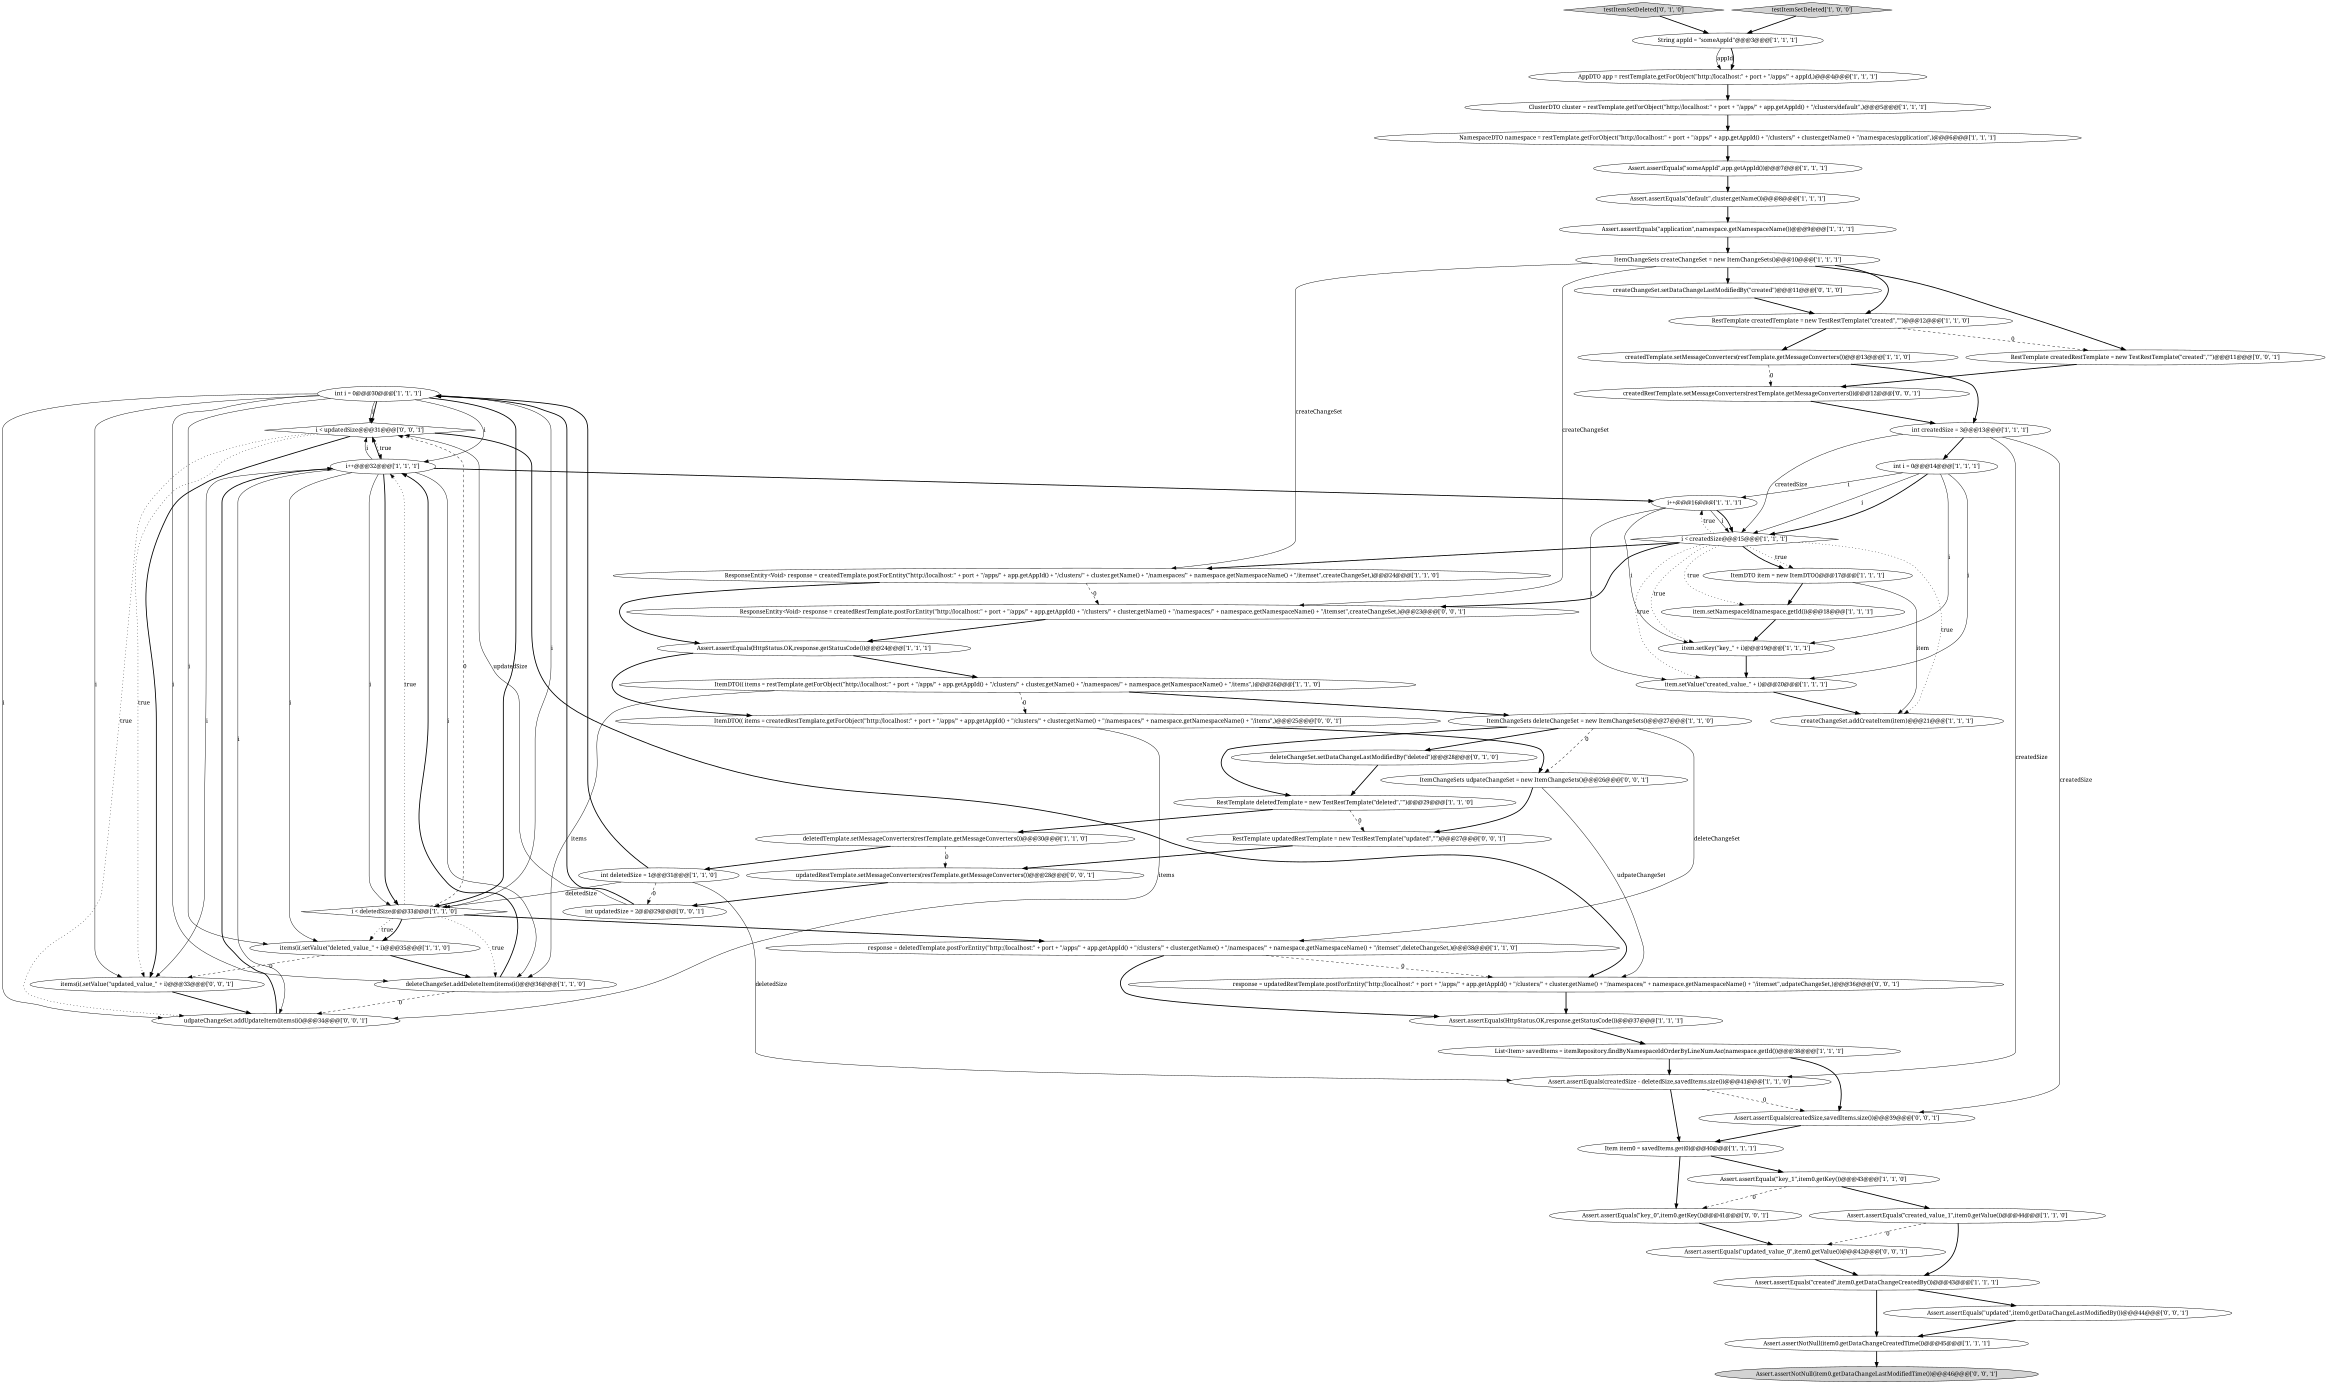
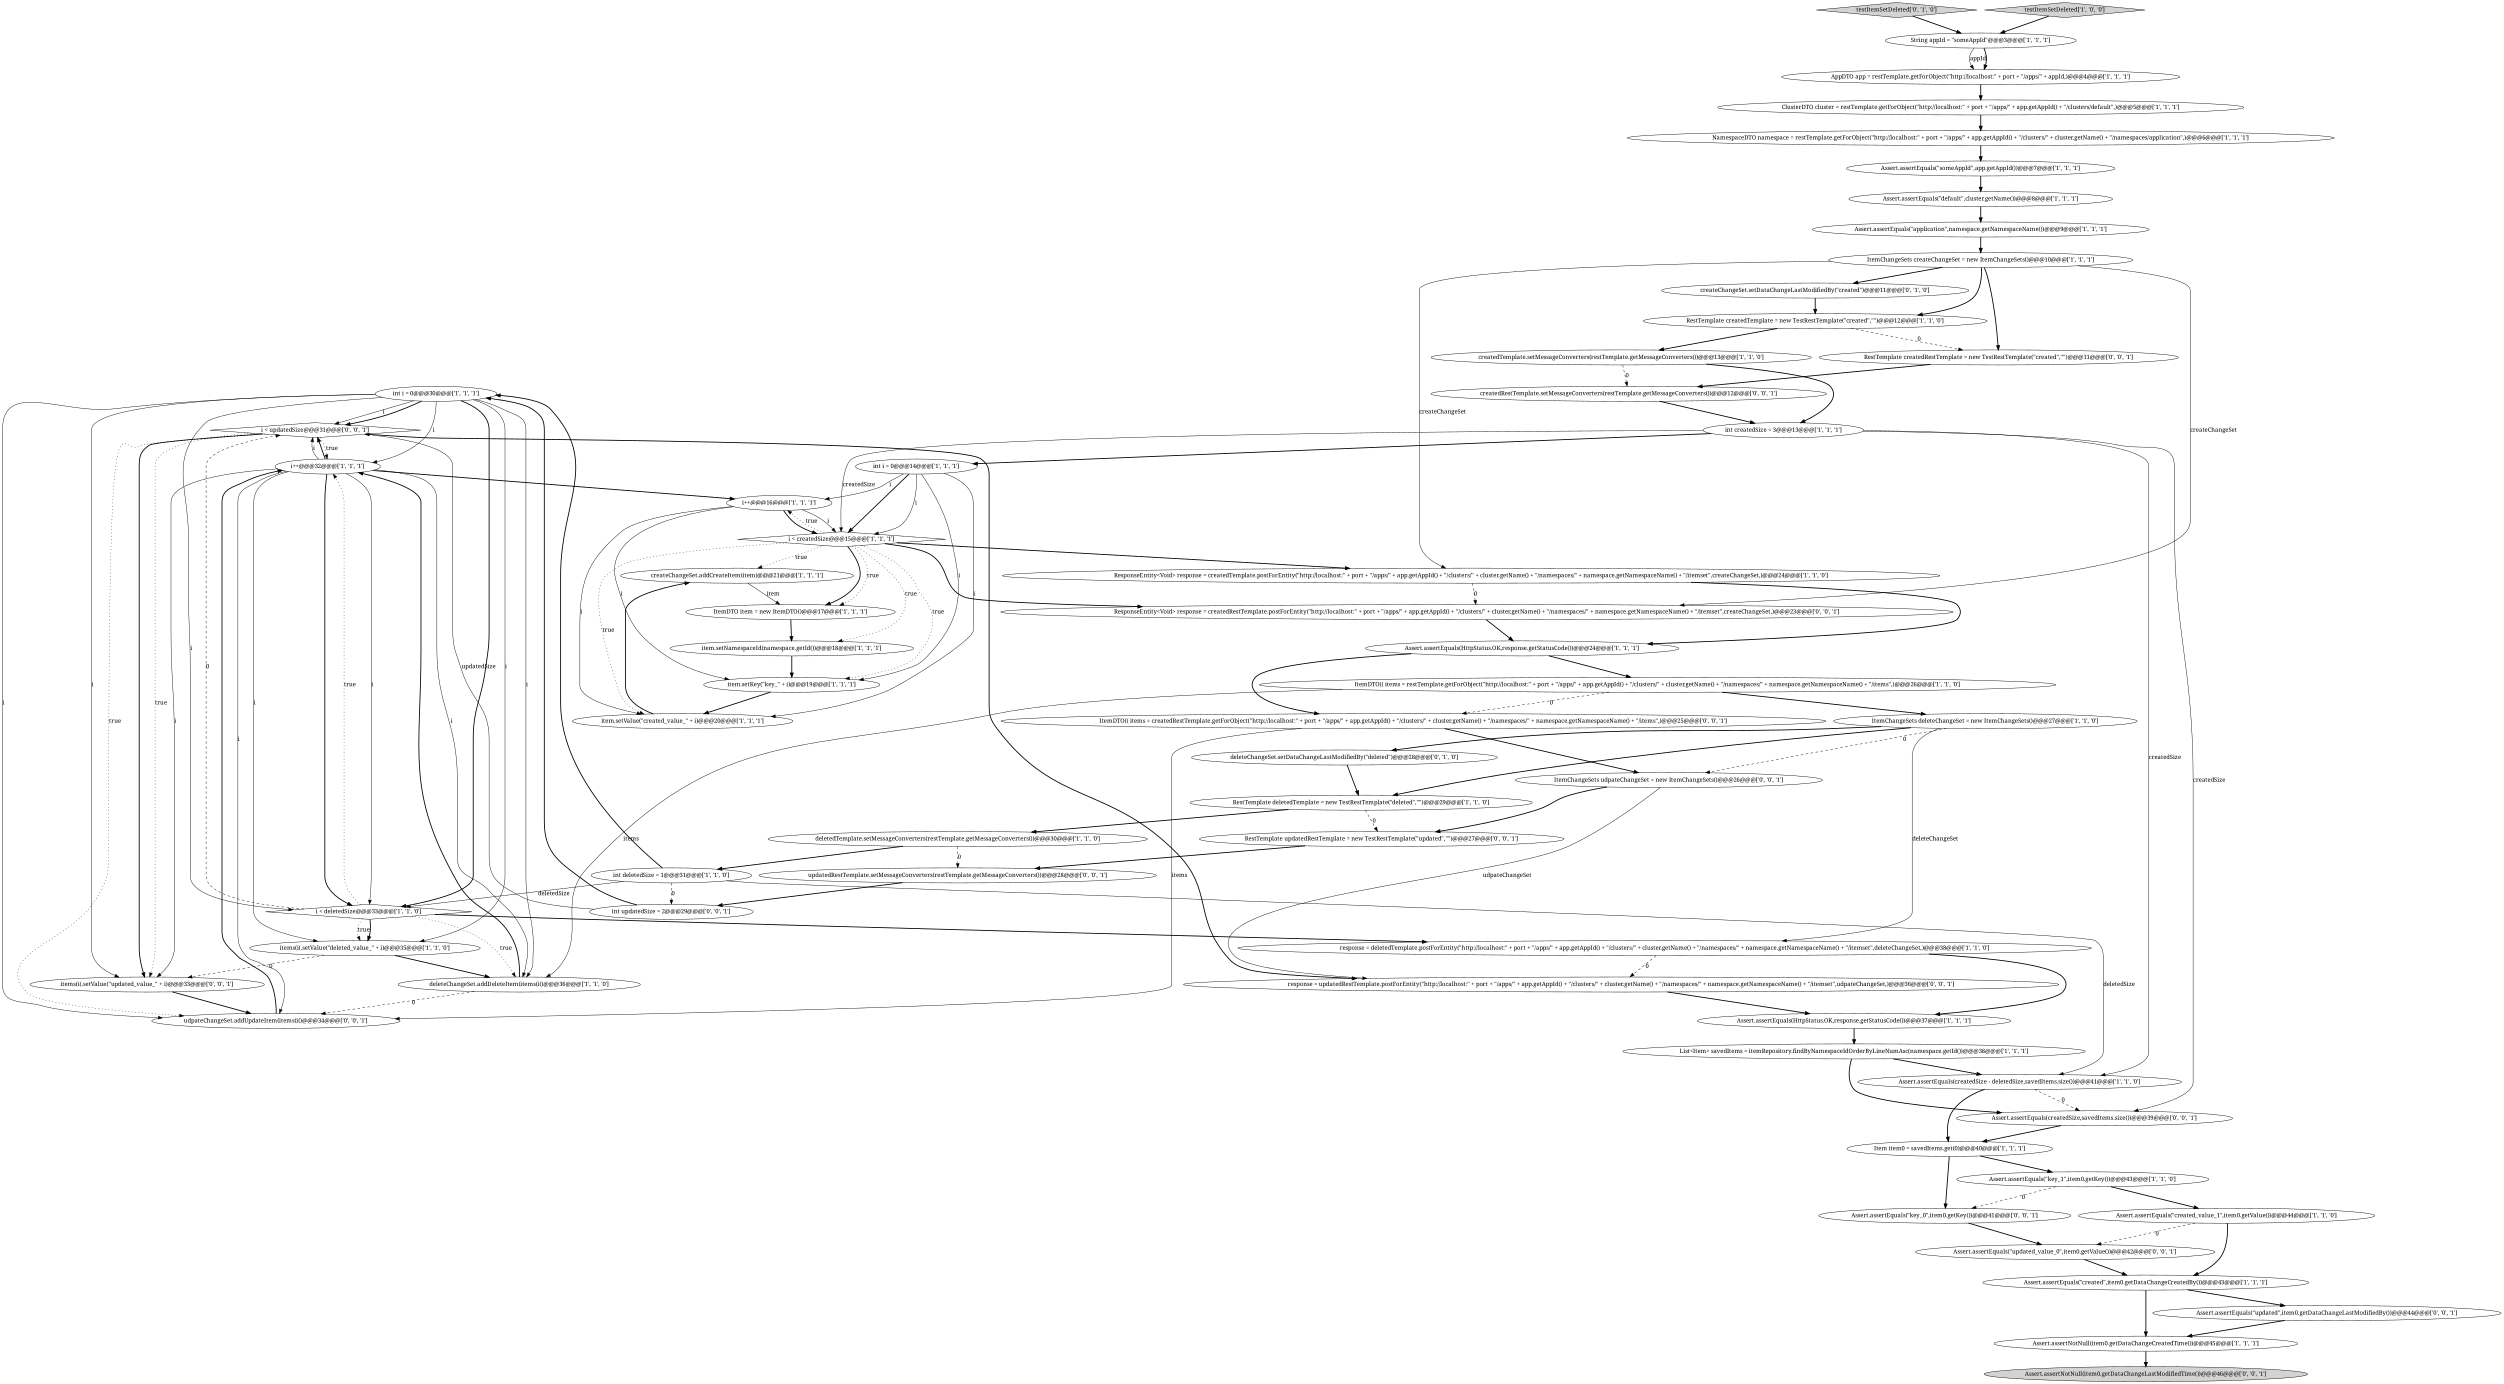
(1916, 627) -> (762, 593)
